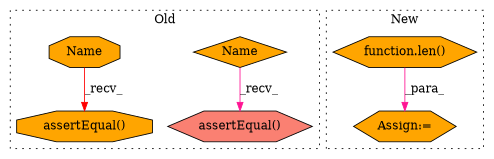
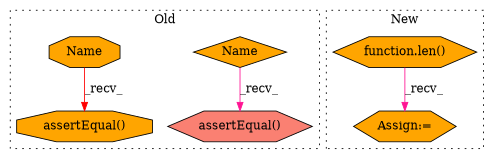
(425, 89) -> (424, 89)
